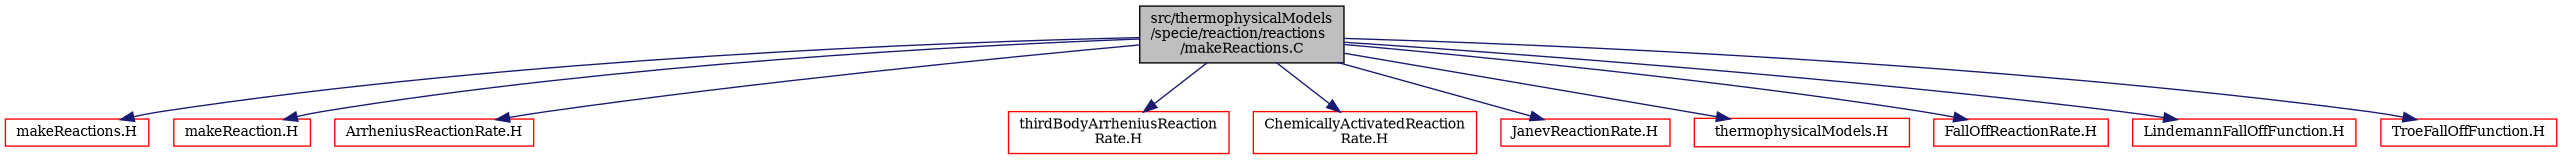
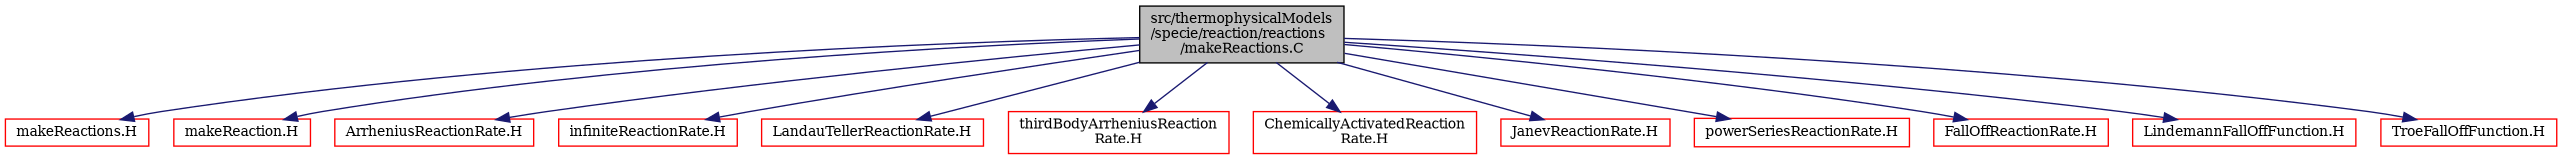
none -> (648, 133)
none -> (873, 133)
(1802, 133) -> (1802, 133)
